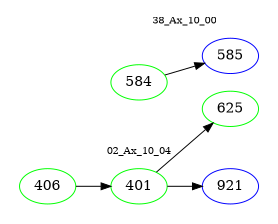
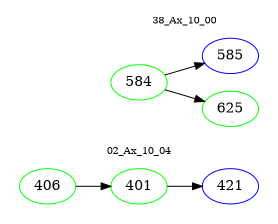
(181, 151) -> (180, 94)
(230, 186) -> (230, 186)
